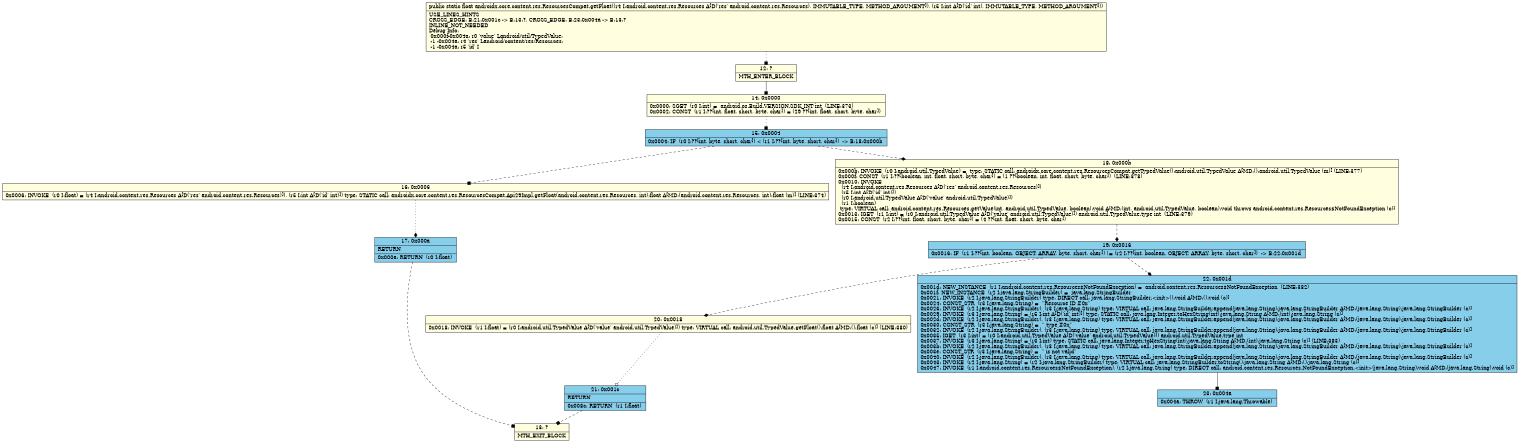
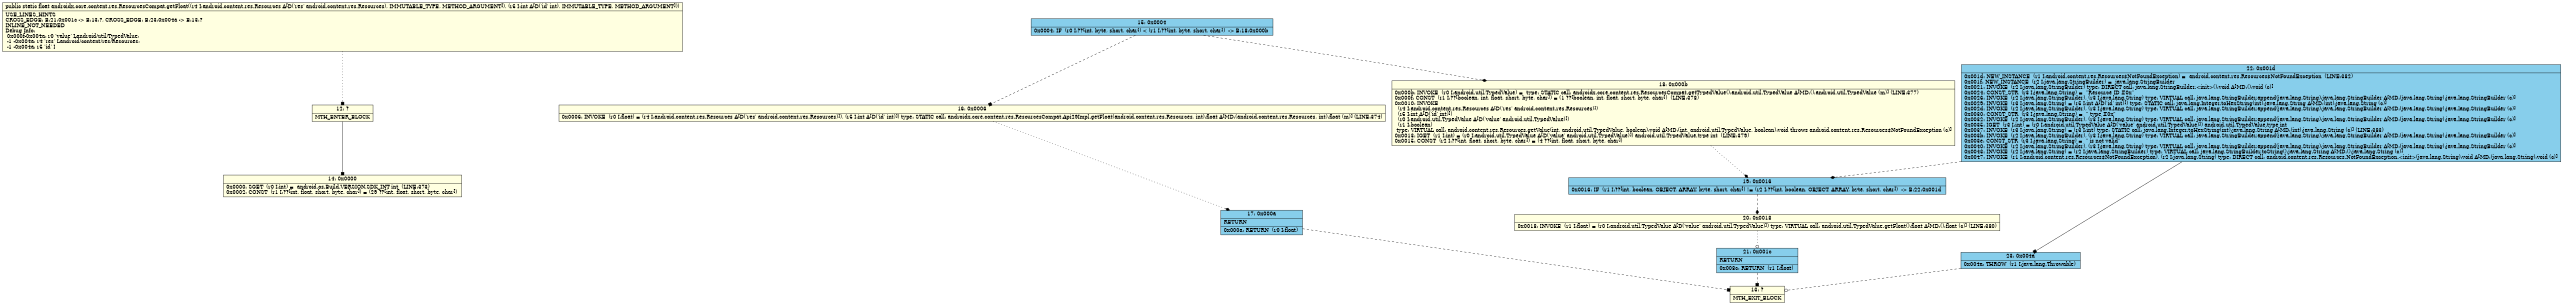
(766, 121) -> none
(1117, 231) -> (1728, 160)
(1138, 265) -> (1898, 170)
none -> (1874, 279)
